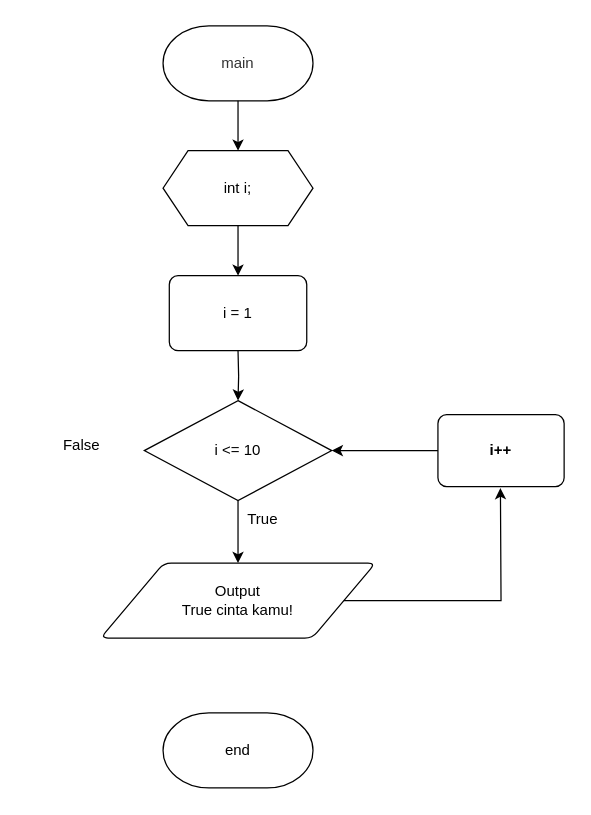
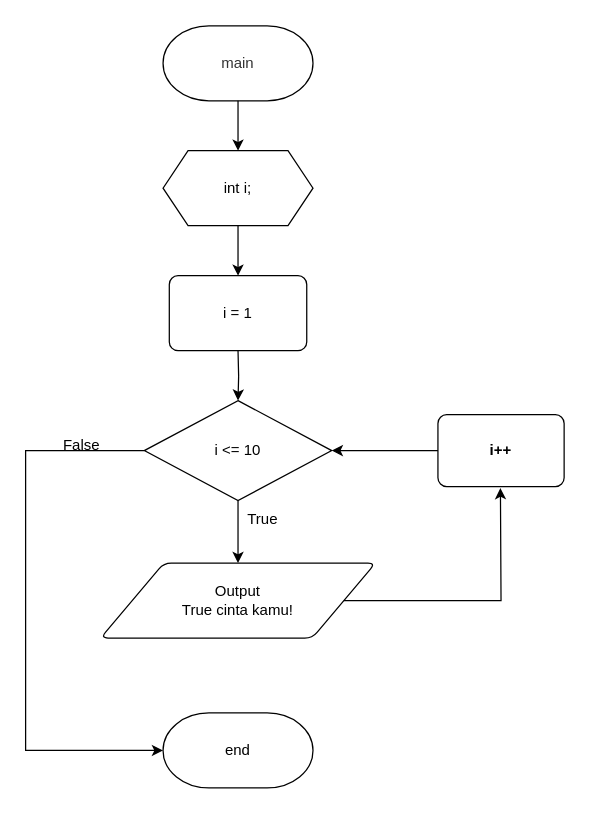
none -> (26, 606)
